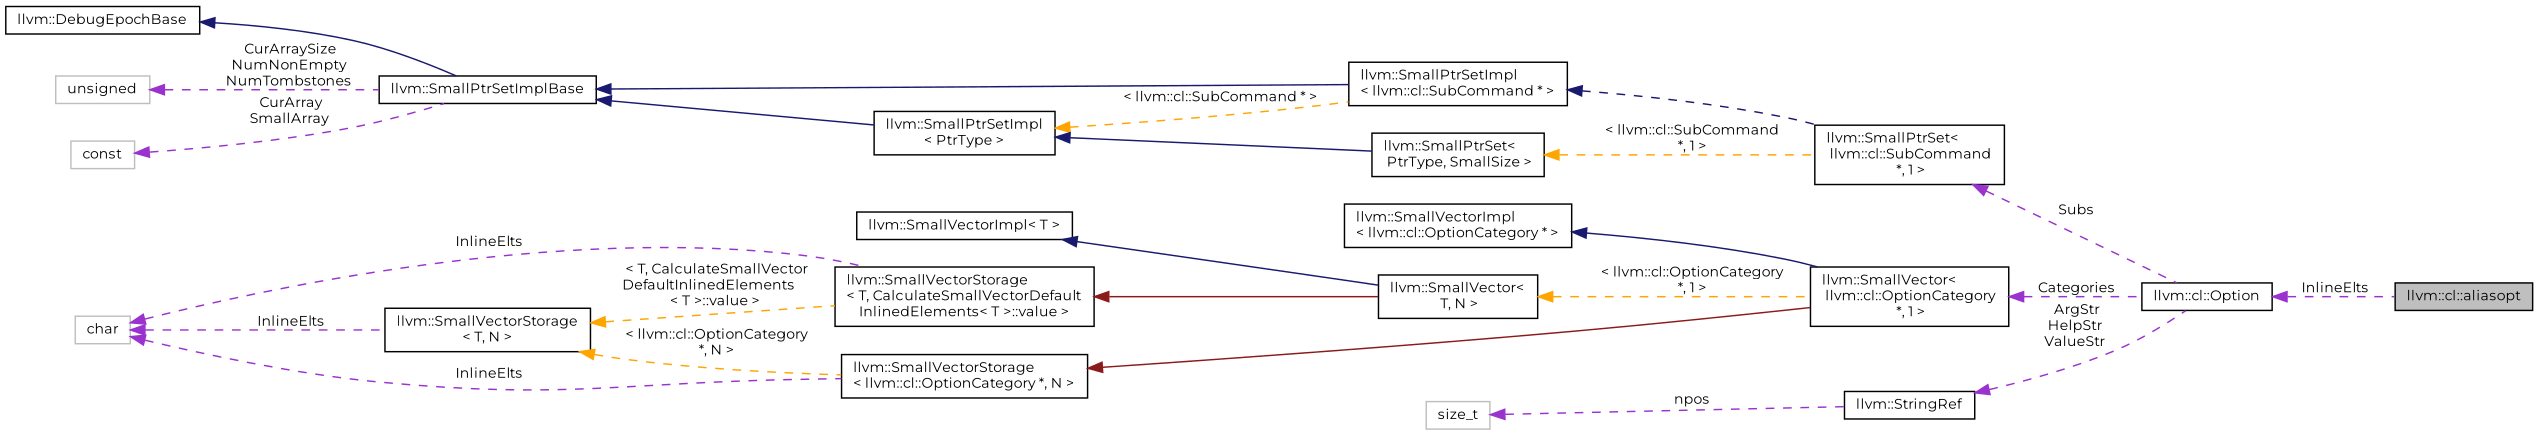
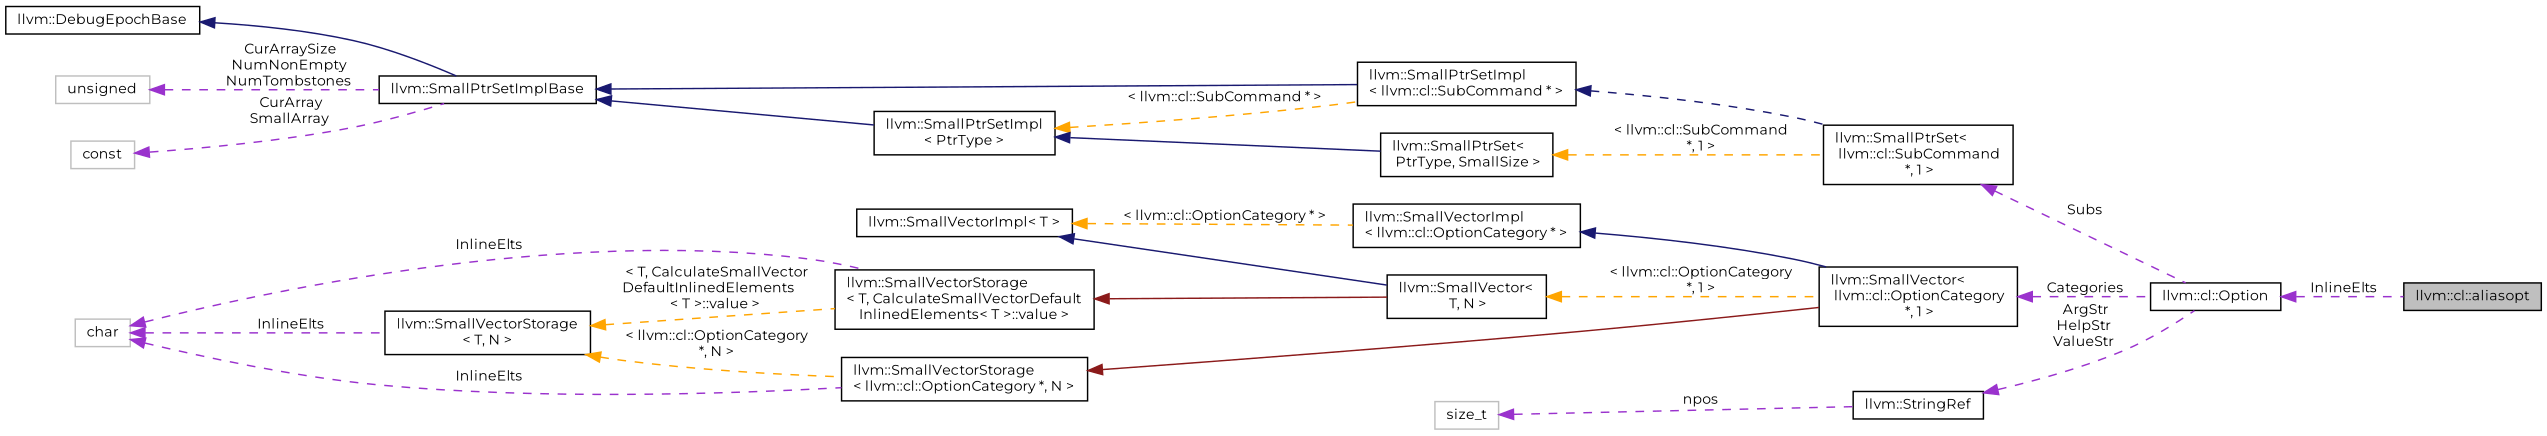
none -> (1220, 224)
